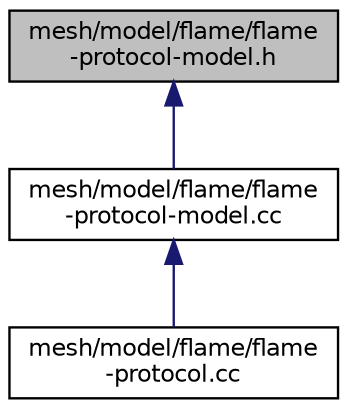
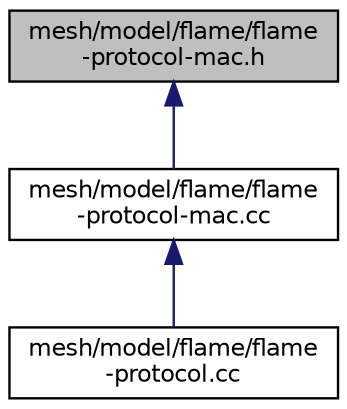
(174, 46) -> (174, 46)
(174, 204) -> (174, 204)
